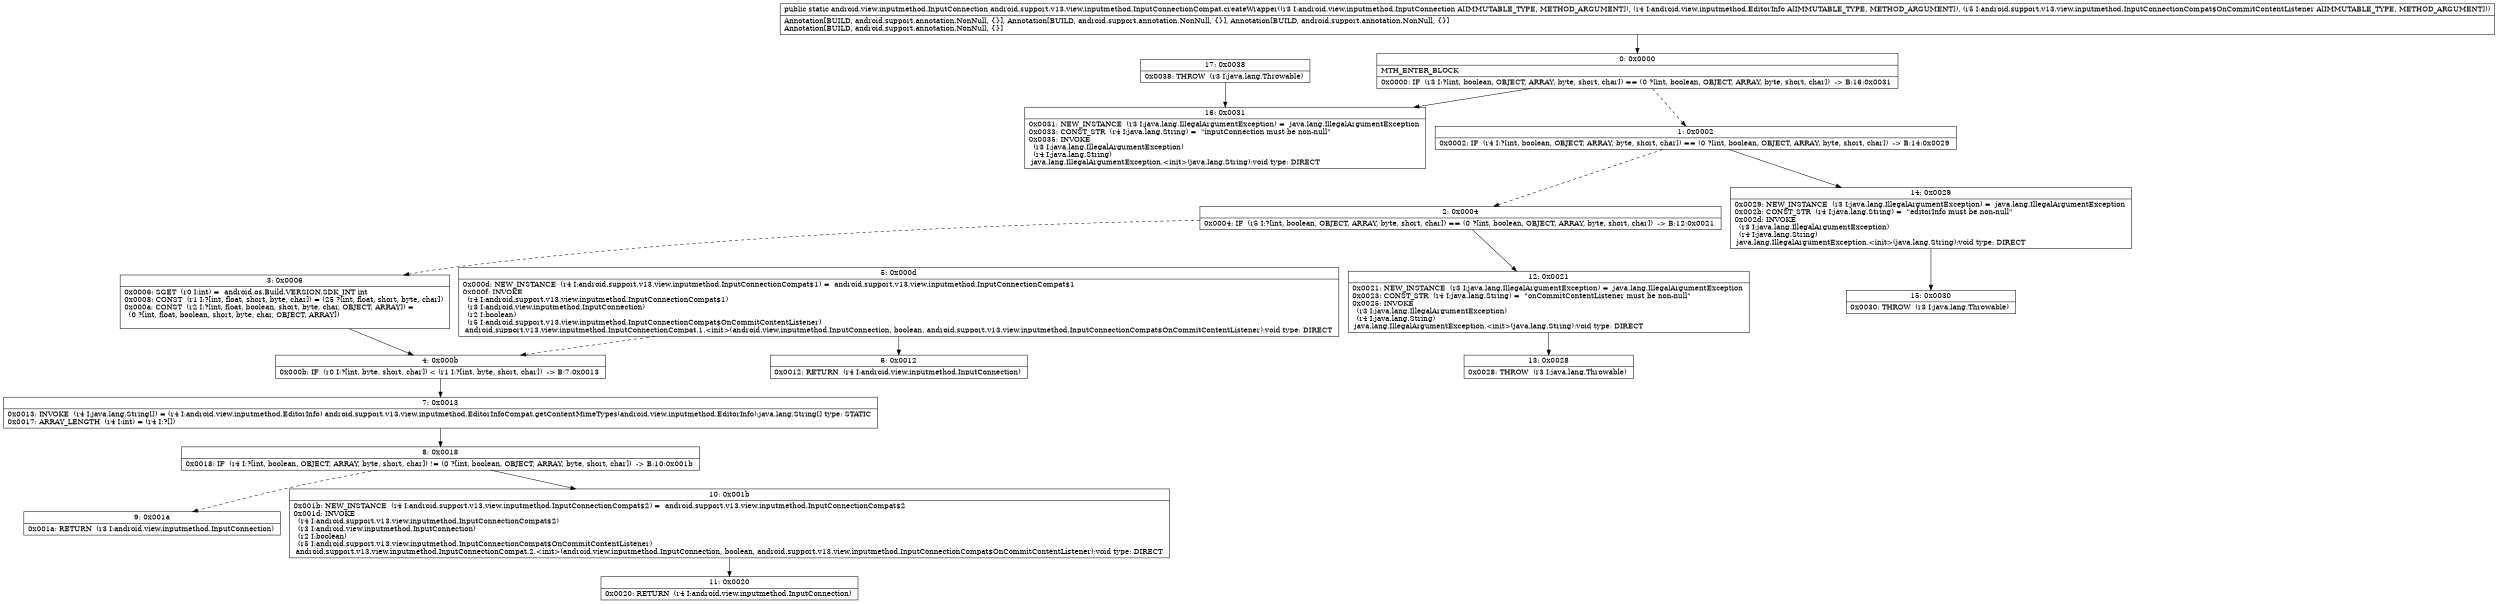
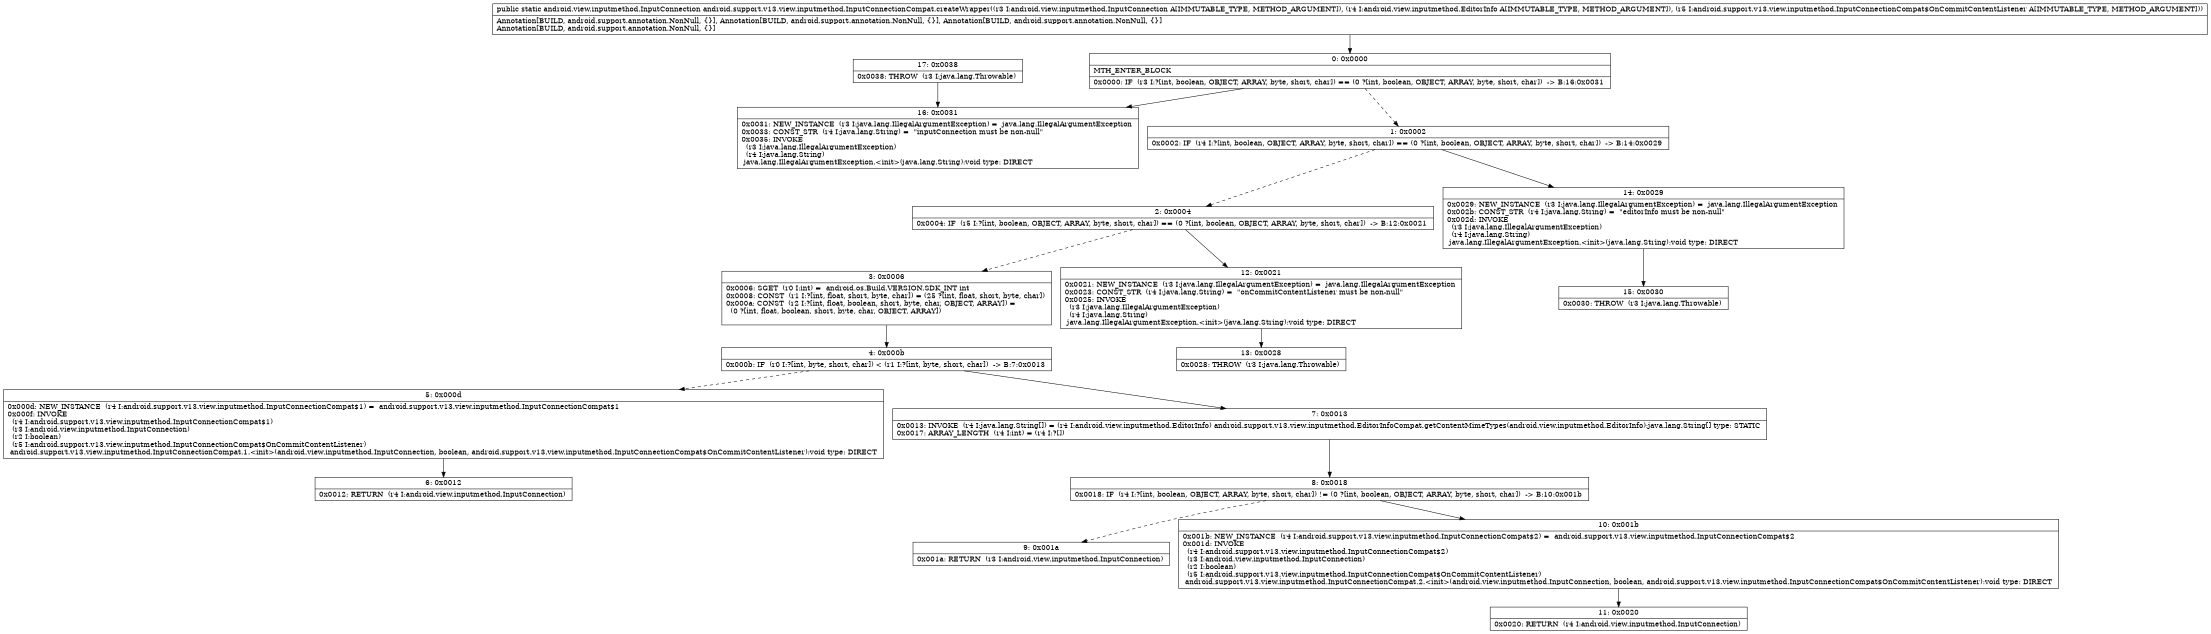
(590, 345) -> (747, 380)
